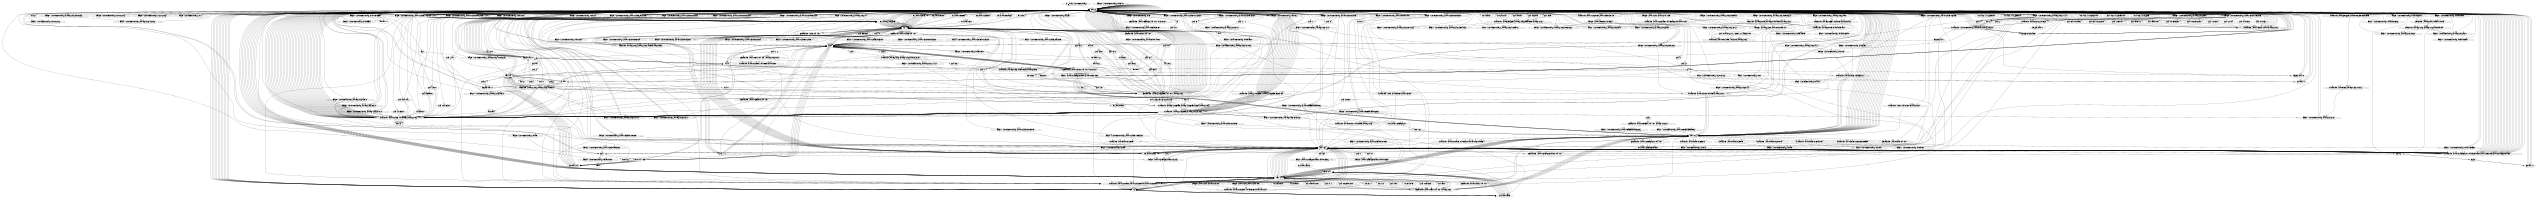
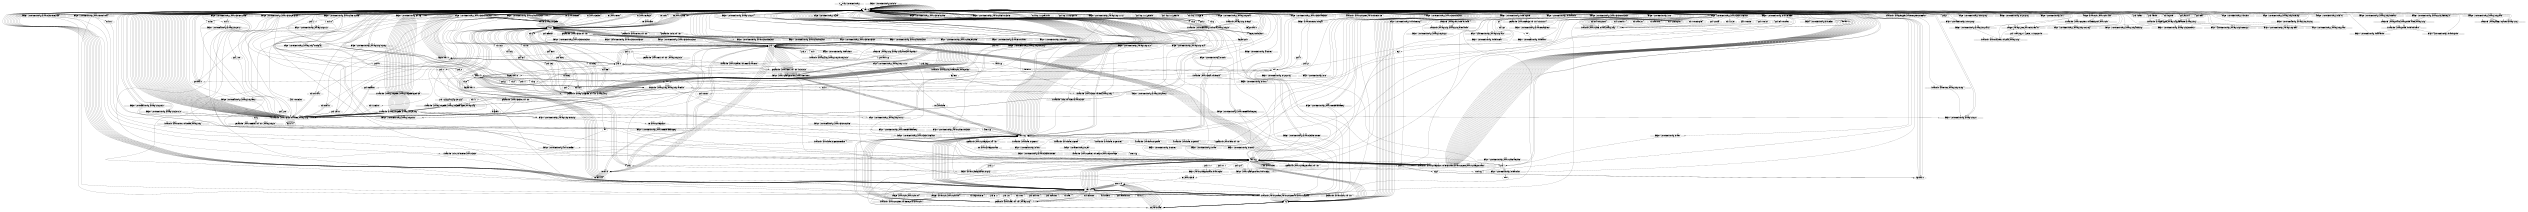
none -> (605, 130)
none -> (1134, 154)
